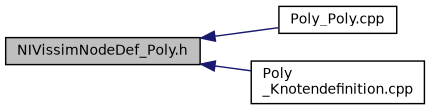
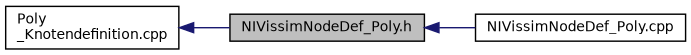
(338, 20) -> (581, 28)
(233, 68) -> (212, 28)
